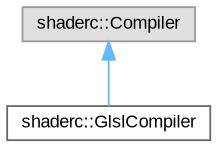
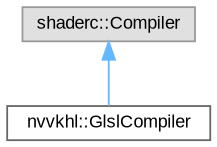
(109, 123) -> (109, 123)
